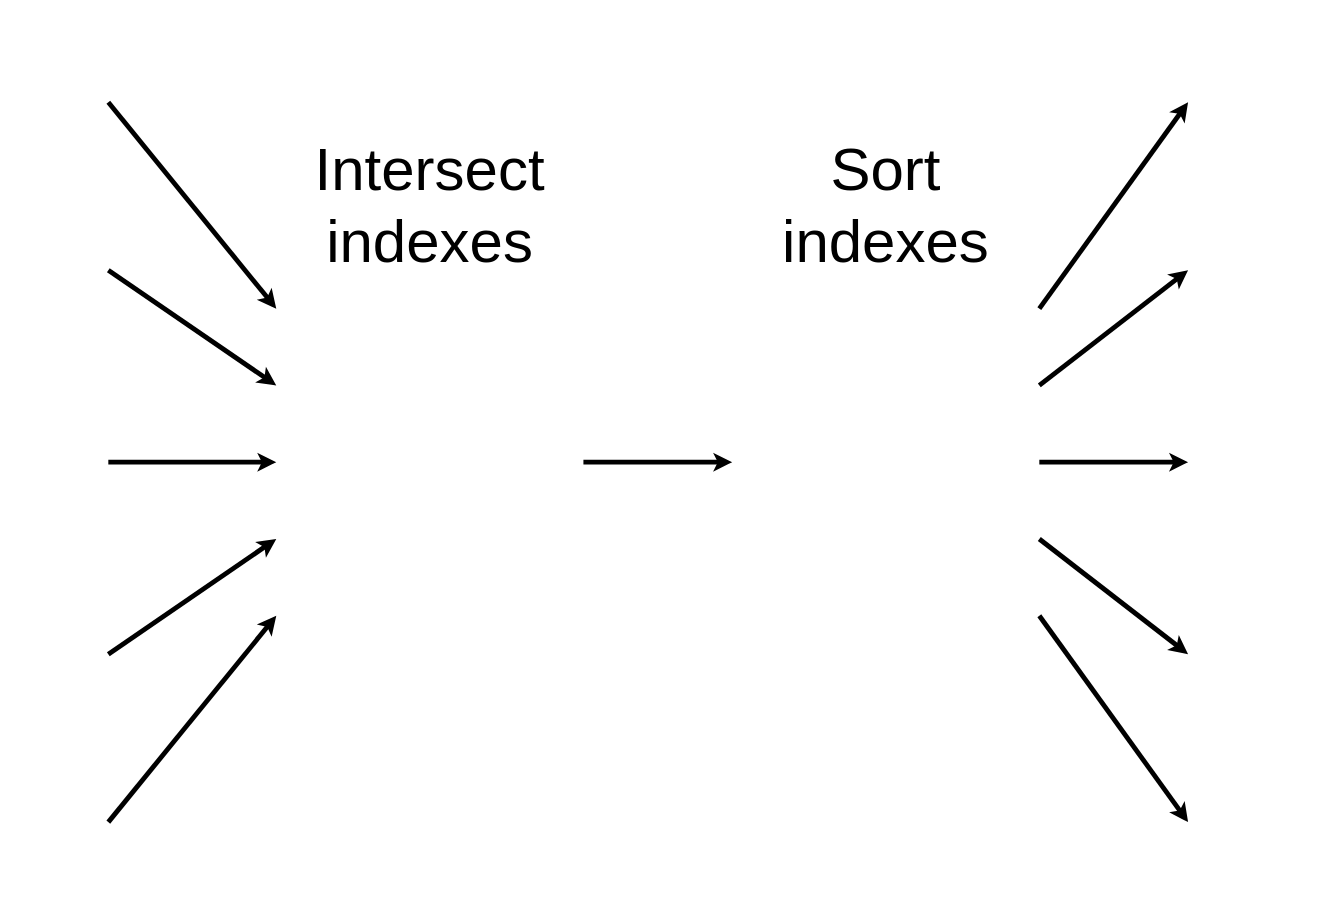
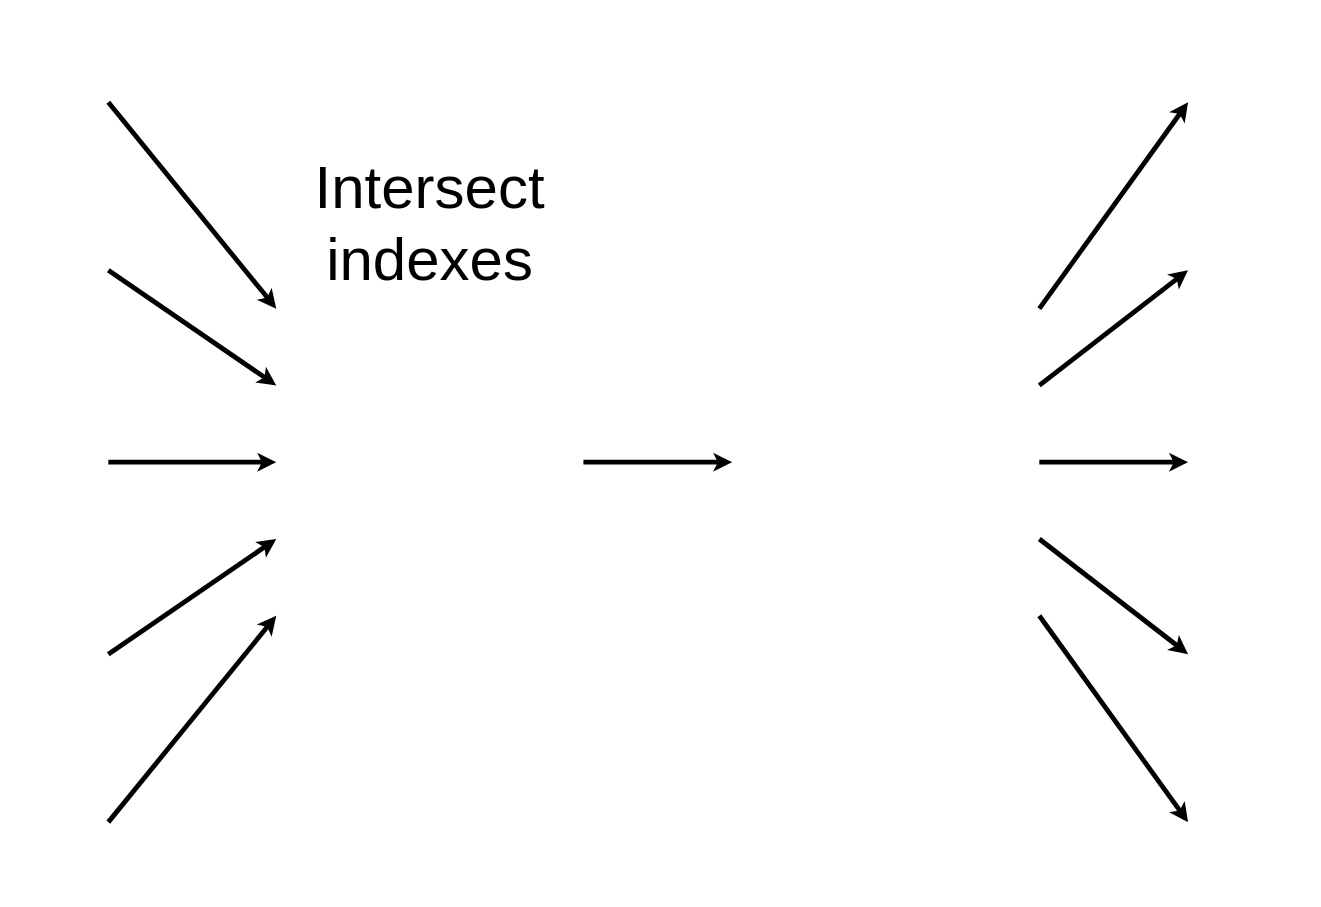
(430, 204) -> (430, 222)
(886, 204) -> none
